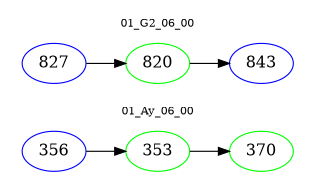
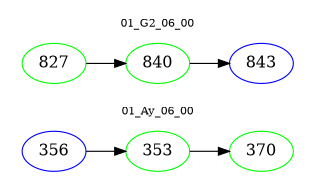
(54, 63) -> (54, 63)
(158, 63) -> (158, 63)
